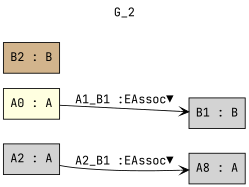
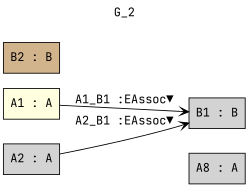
(32, 104) -> (32, 104)
(120, 170) -> (121, 141)
